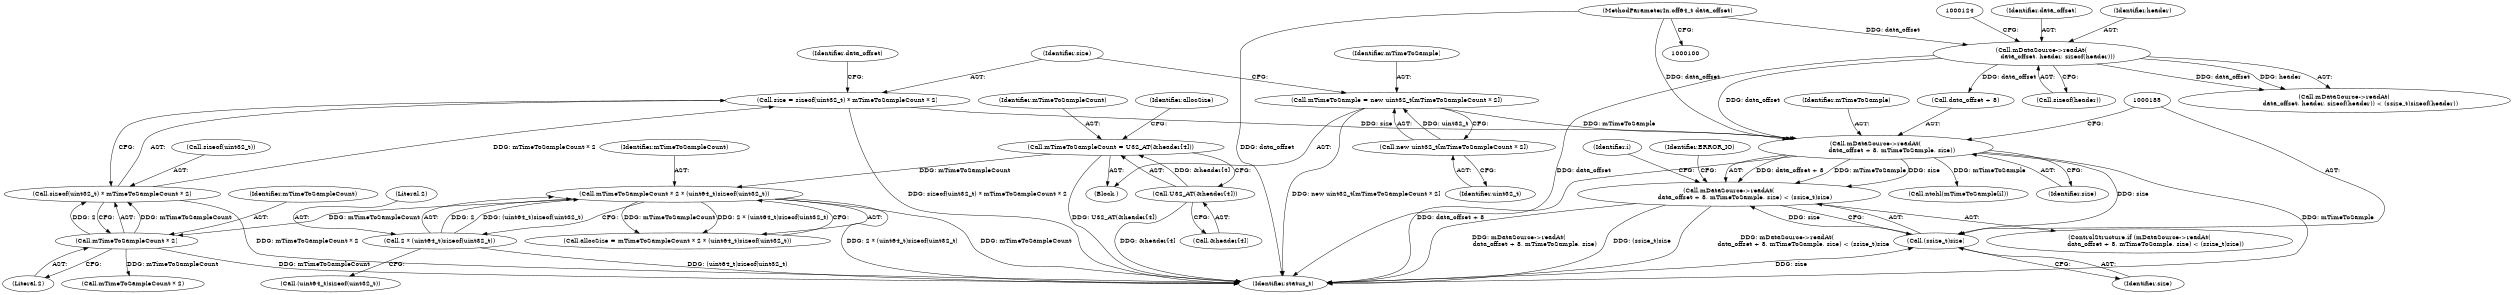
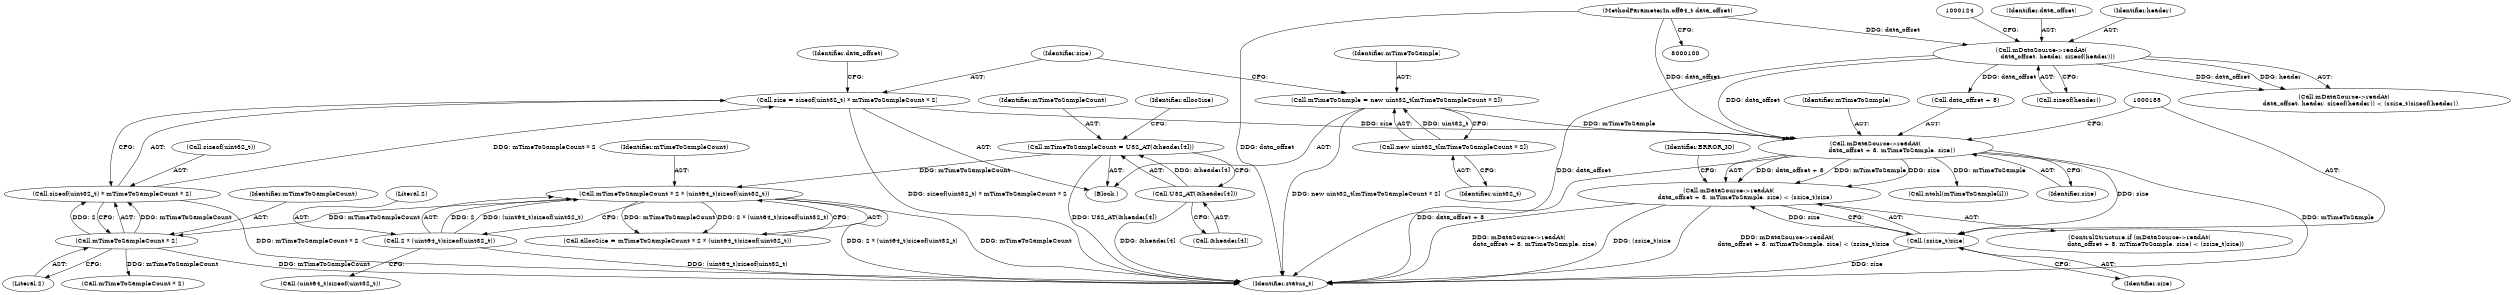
(1686, 54) -> (1686, 54)
(1612, 147) -> none
none -> (970, 157)
(1618, 271) -> (1696, 275)
